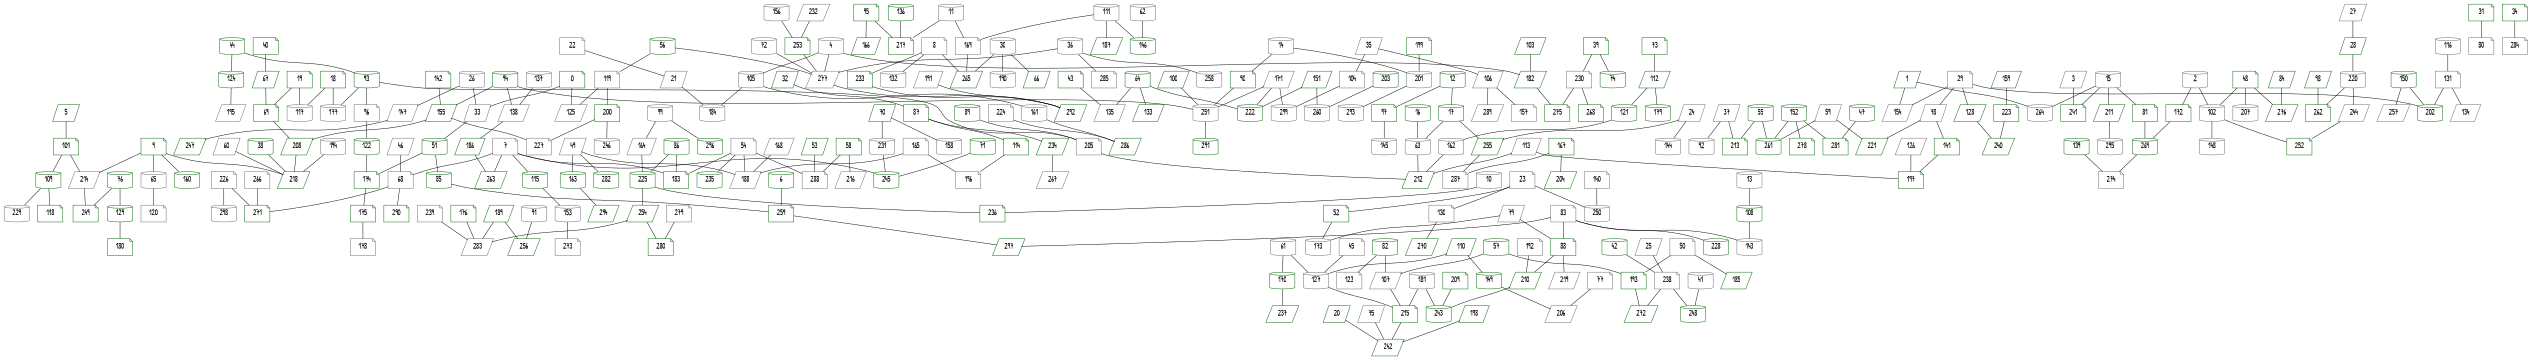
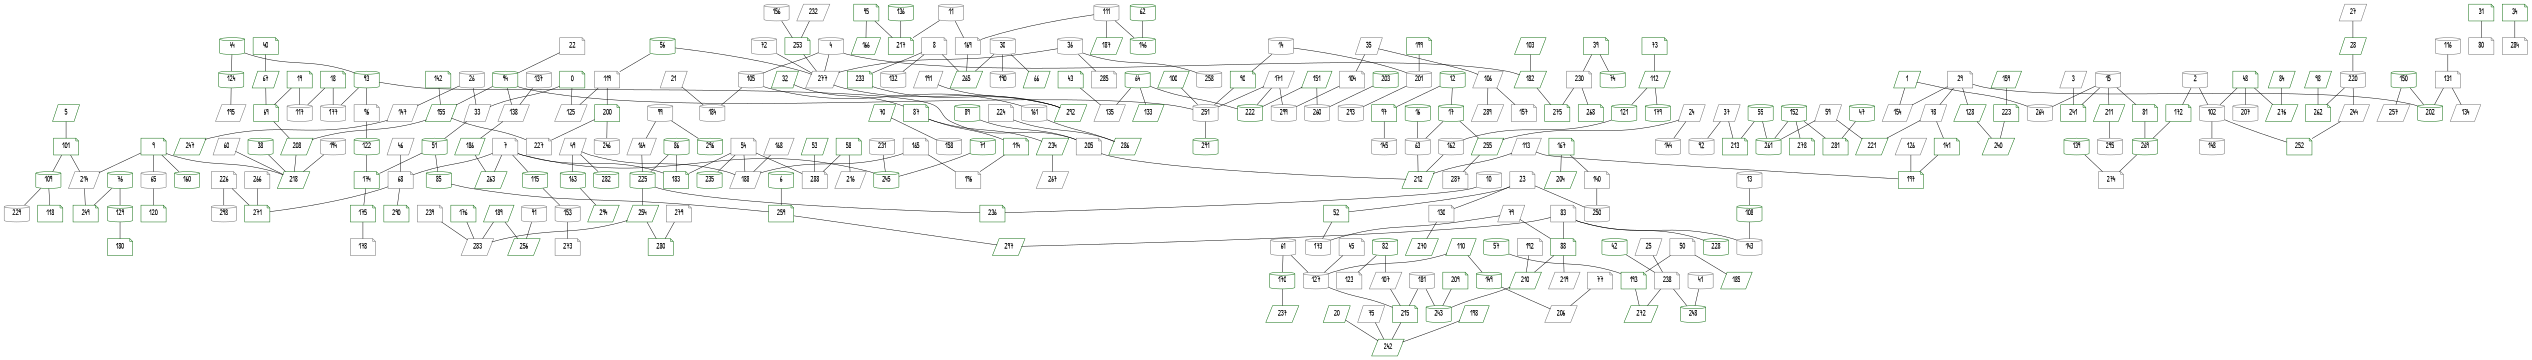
(1143, 13) -> (1143, 13)
(625, 63) -> (539, 63)
(882, 130) -> none
(1508, 163) -> (1579, 163)
(154, 214) -> (154, 214)
(1442, 264) -> none
